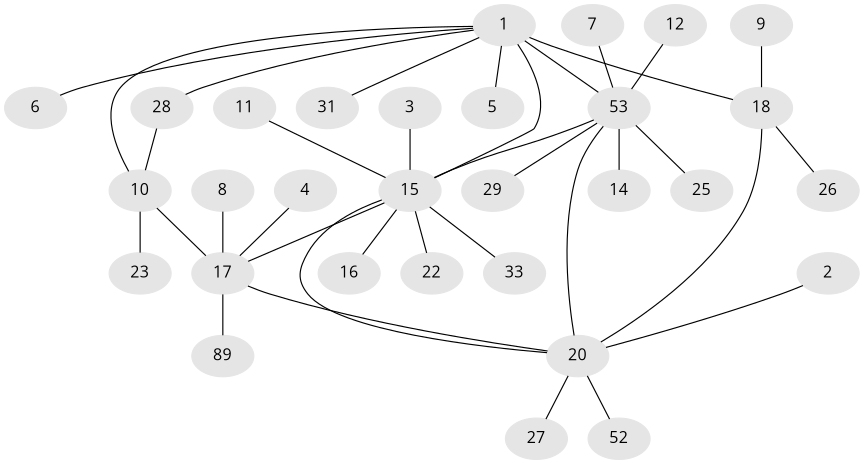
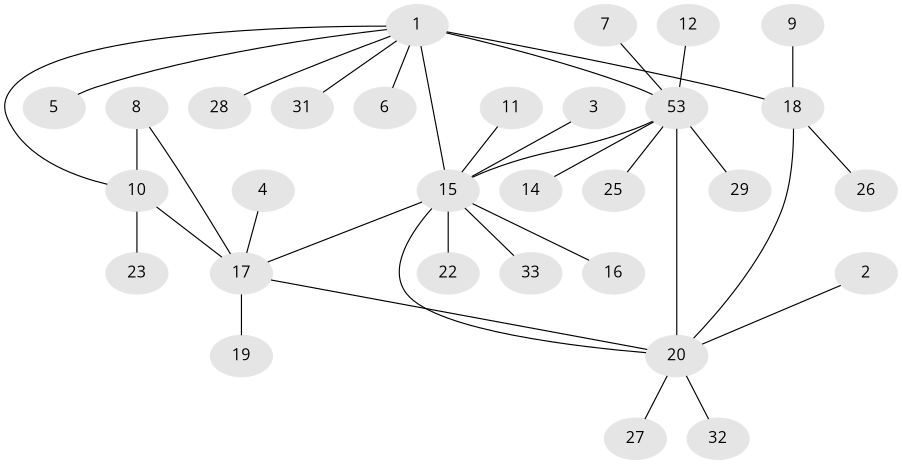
(151, 149) -> (137, 149)
(223, 356) -> (241, 356)
(619, 439) -> (718, 439)
